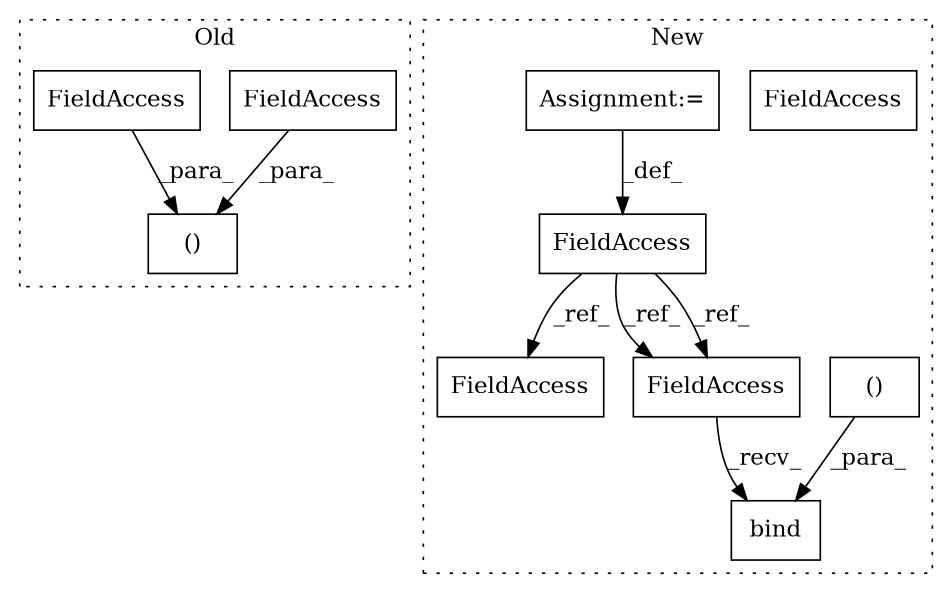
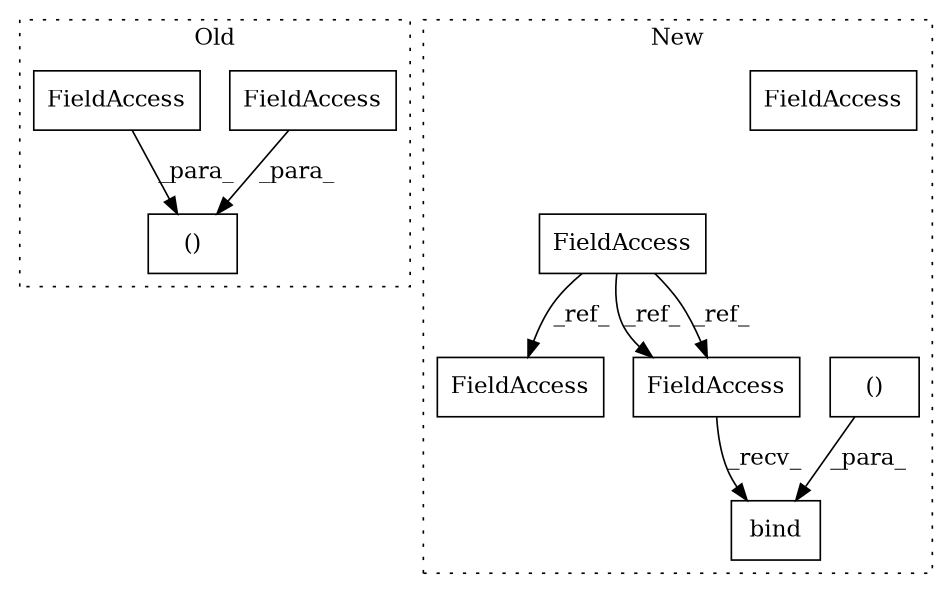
(623, 100) -> none
